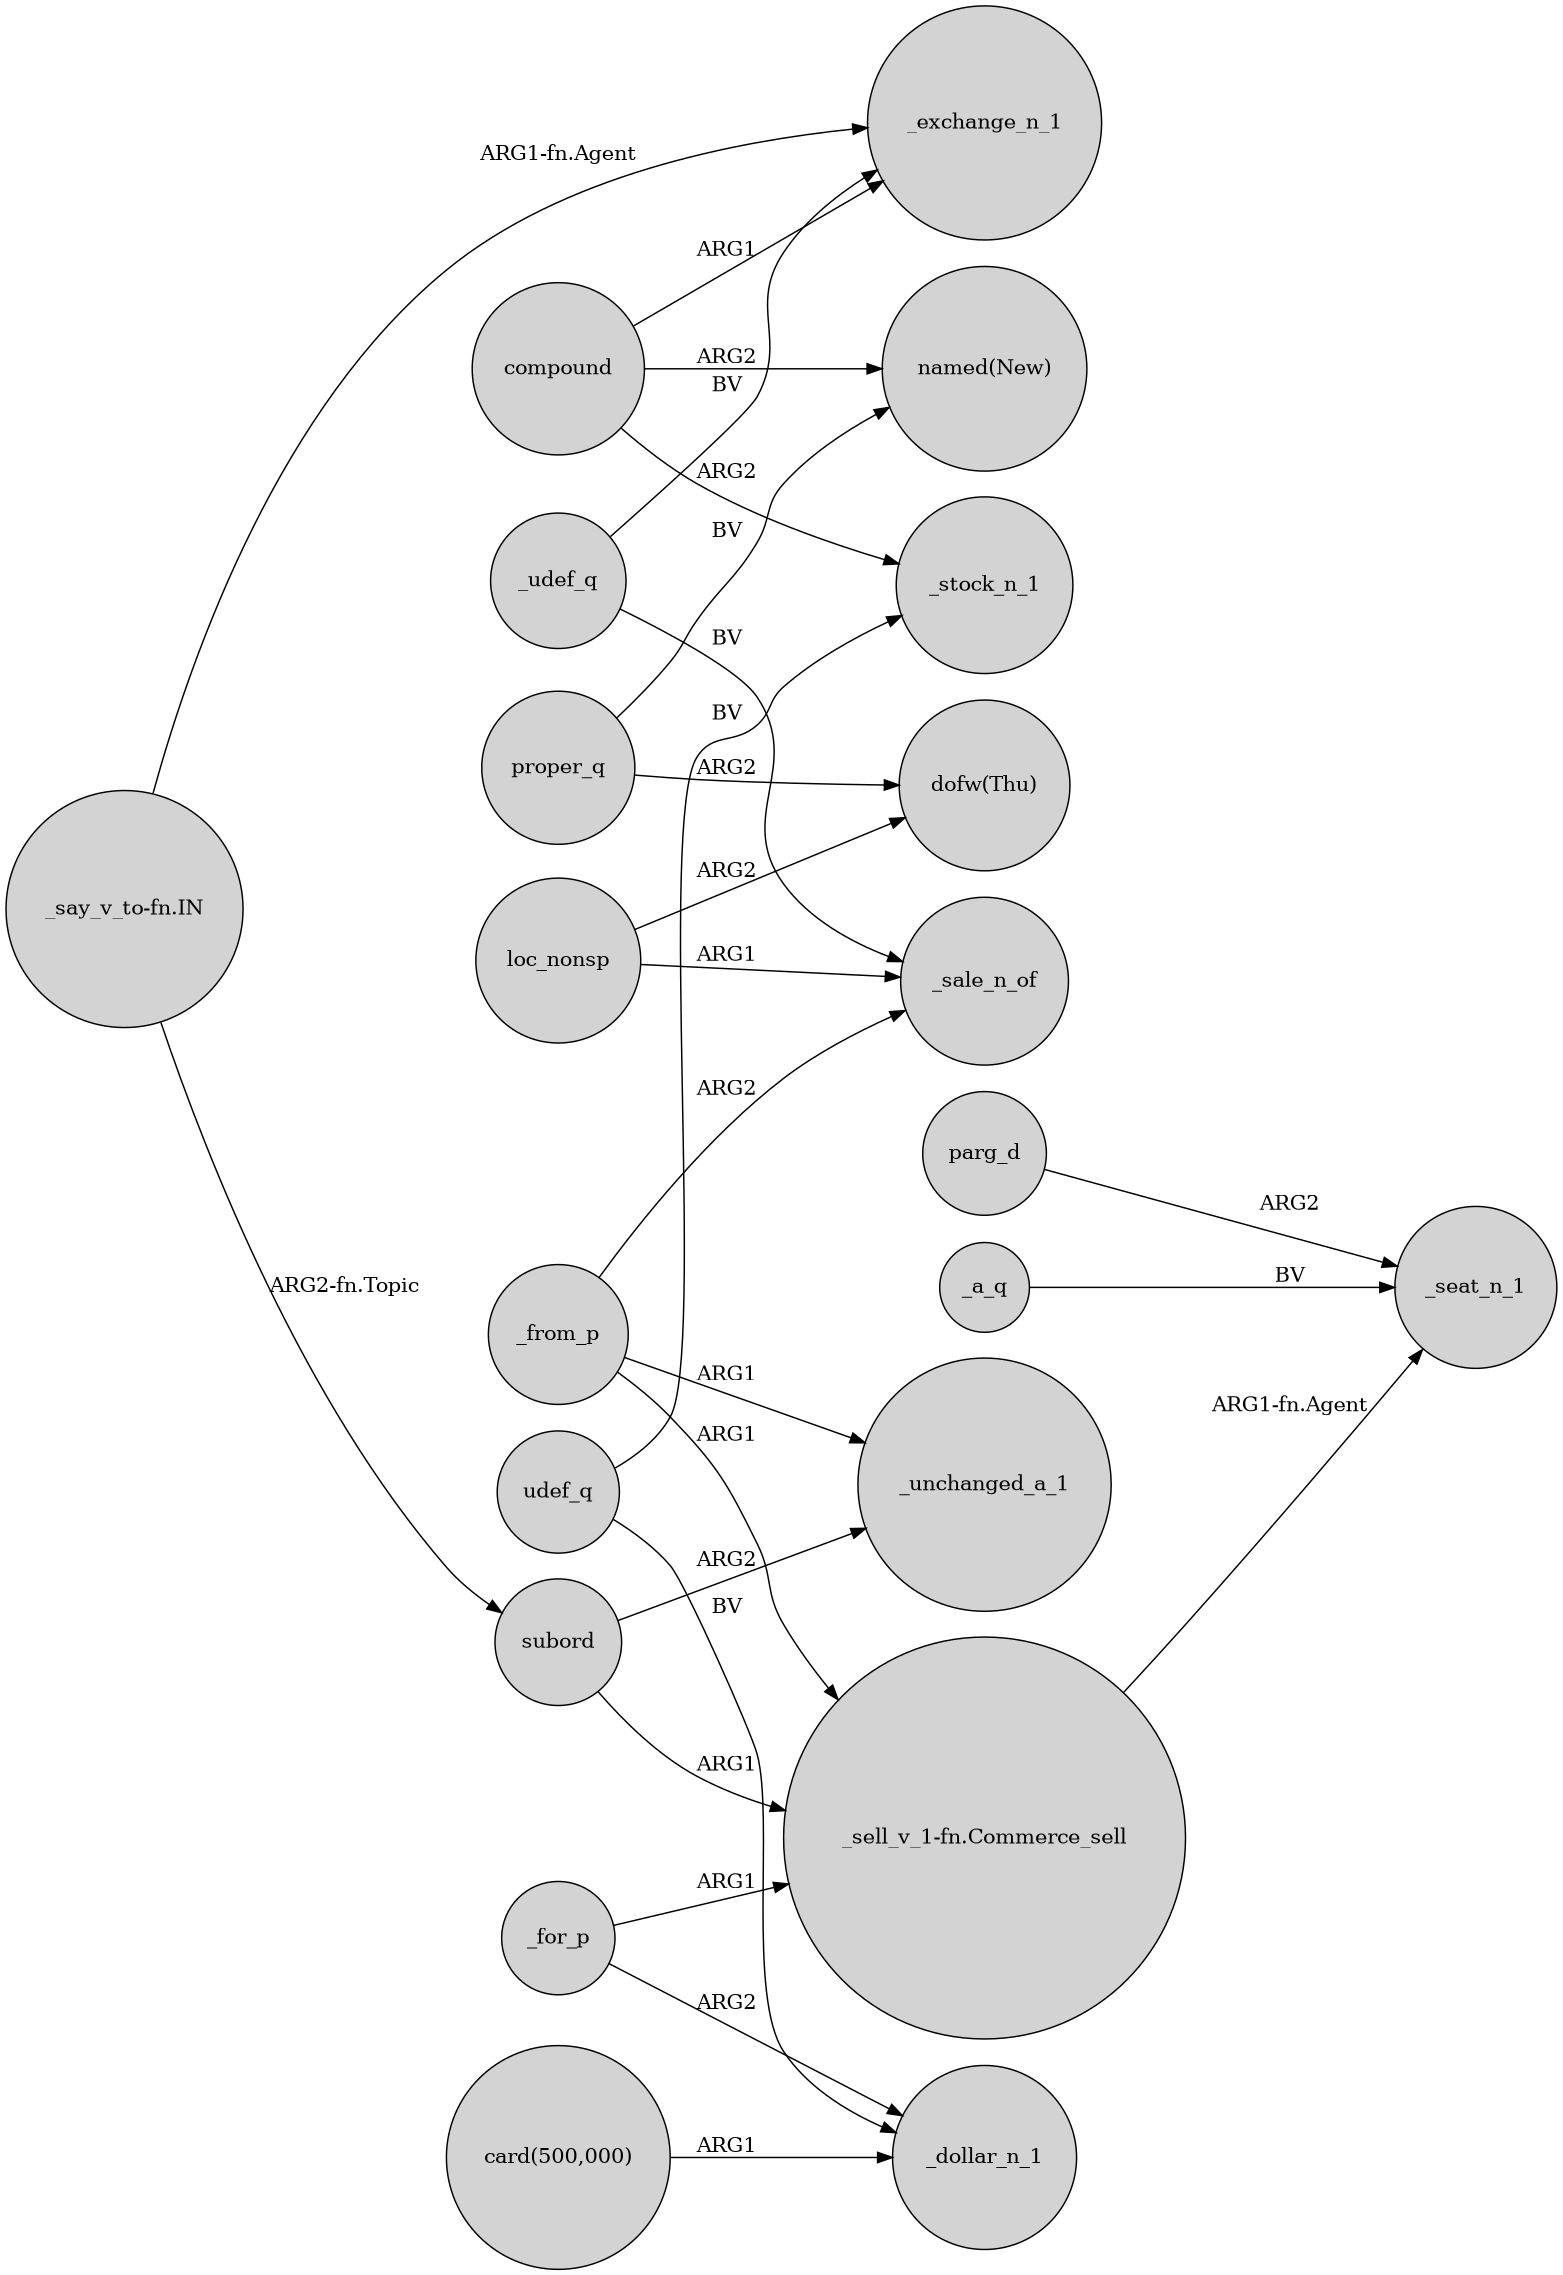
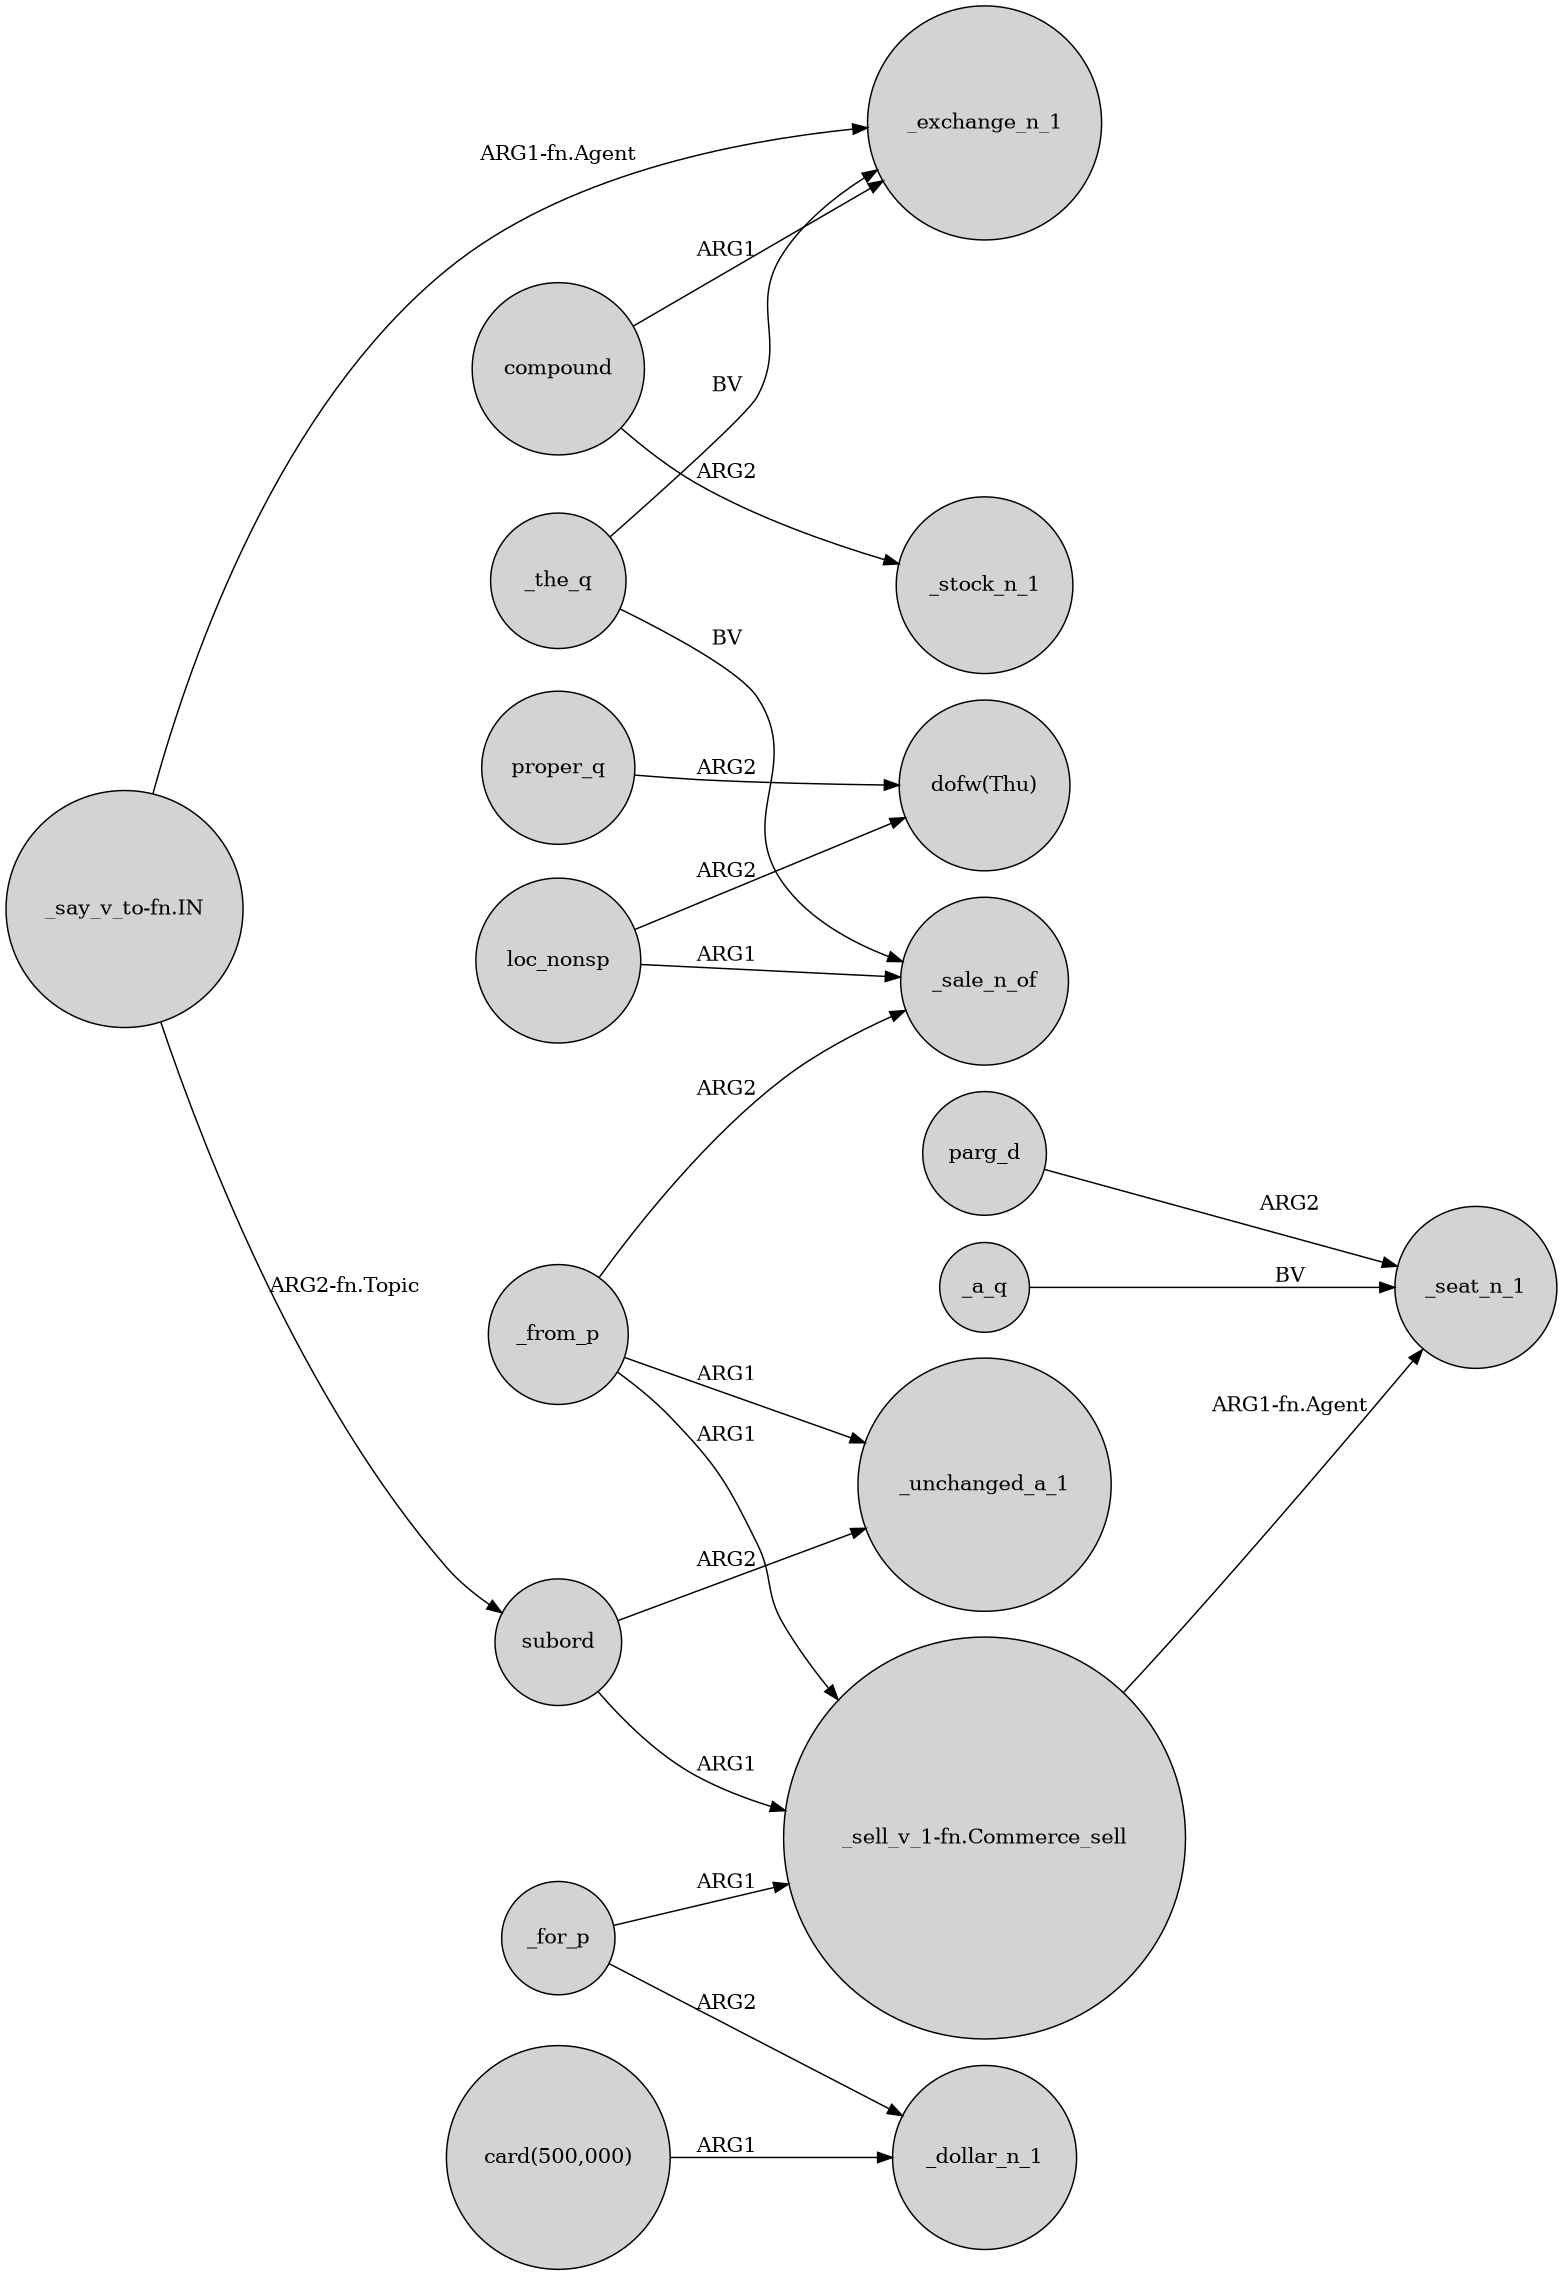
(985, 369) -> none
(558, 581) -> (558, 581)
(558, 1492) -> none
